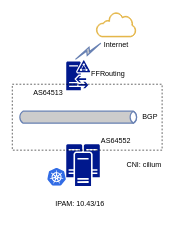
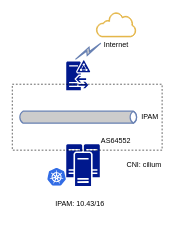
(108, 74) -> none
(48, 93) -> none
(150, 117) -> (150, 117)
